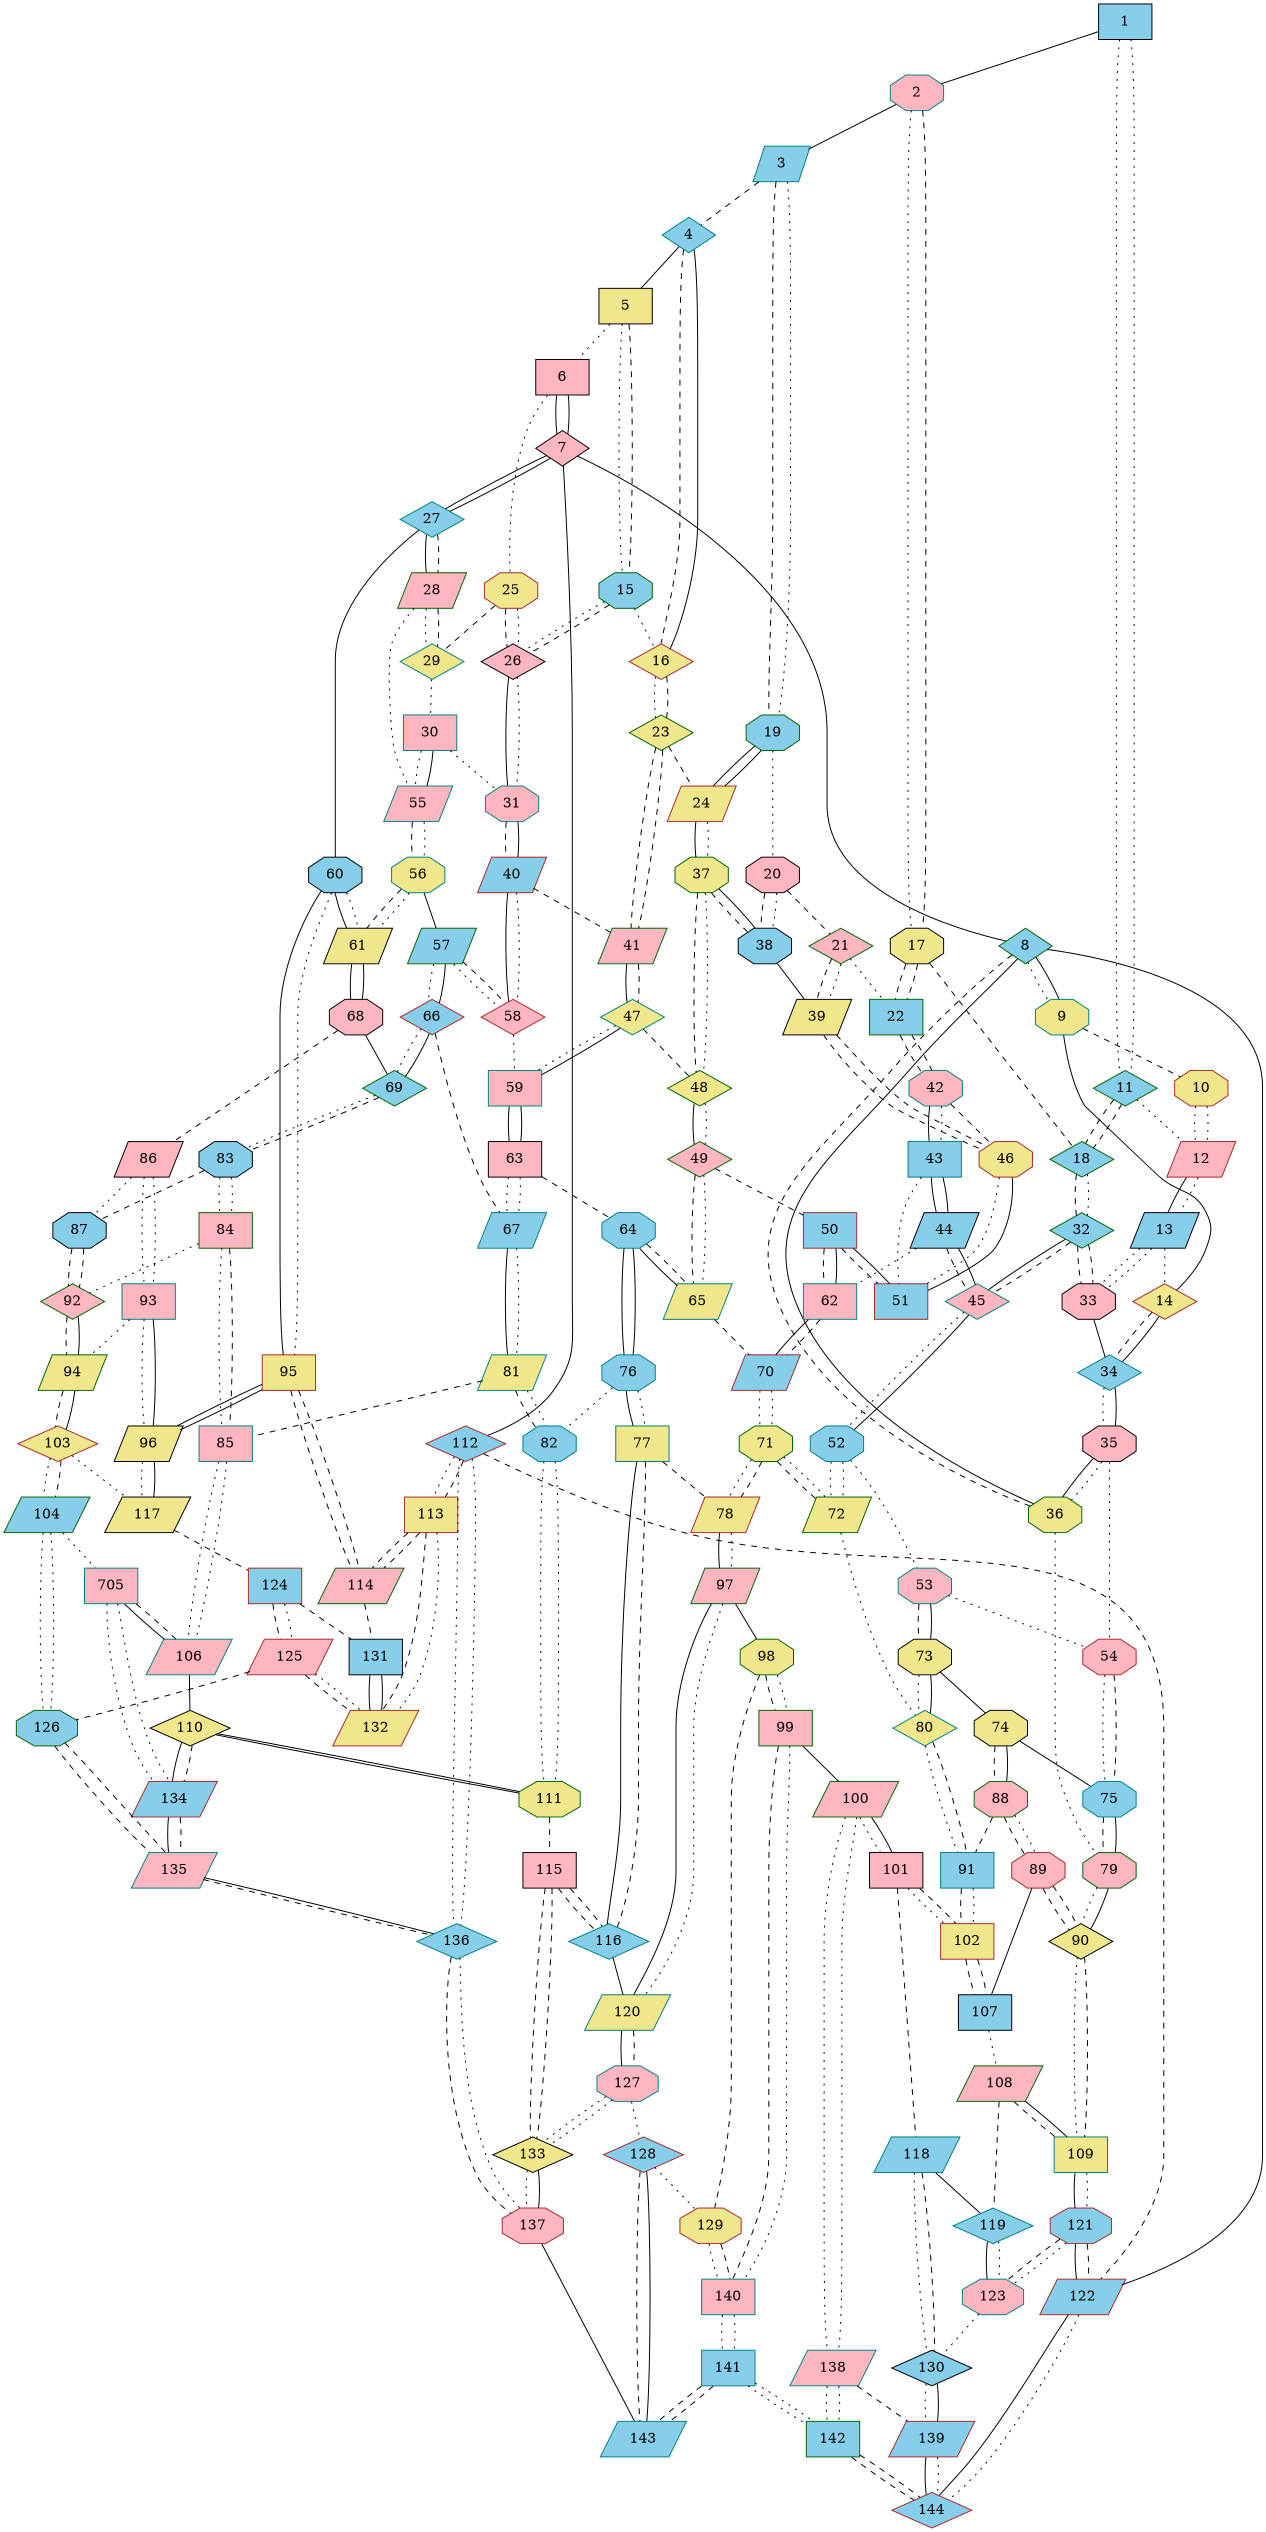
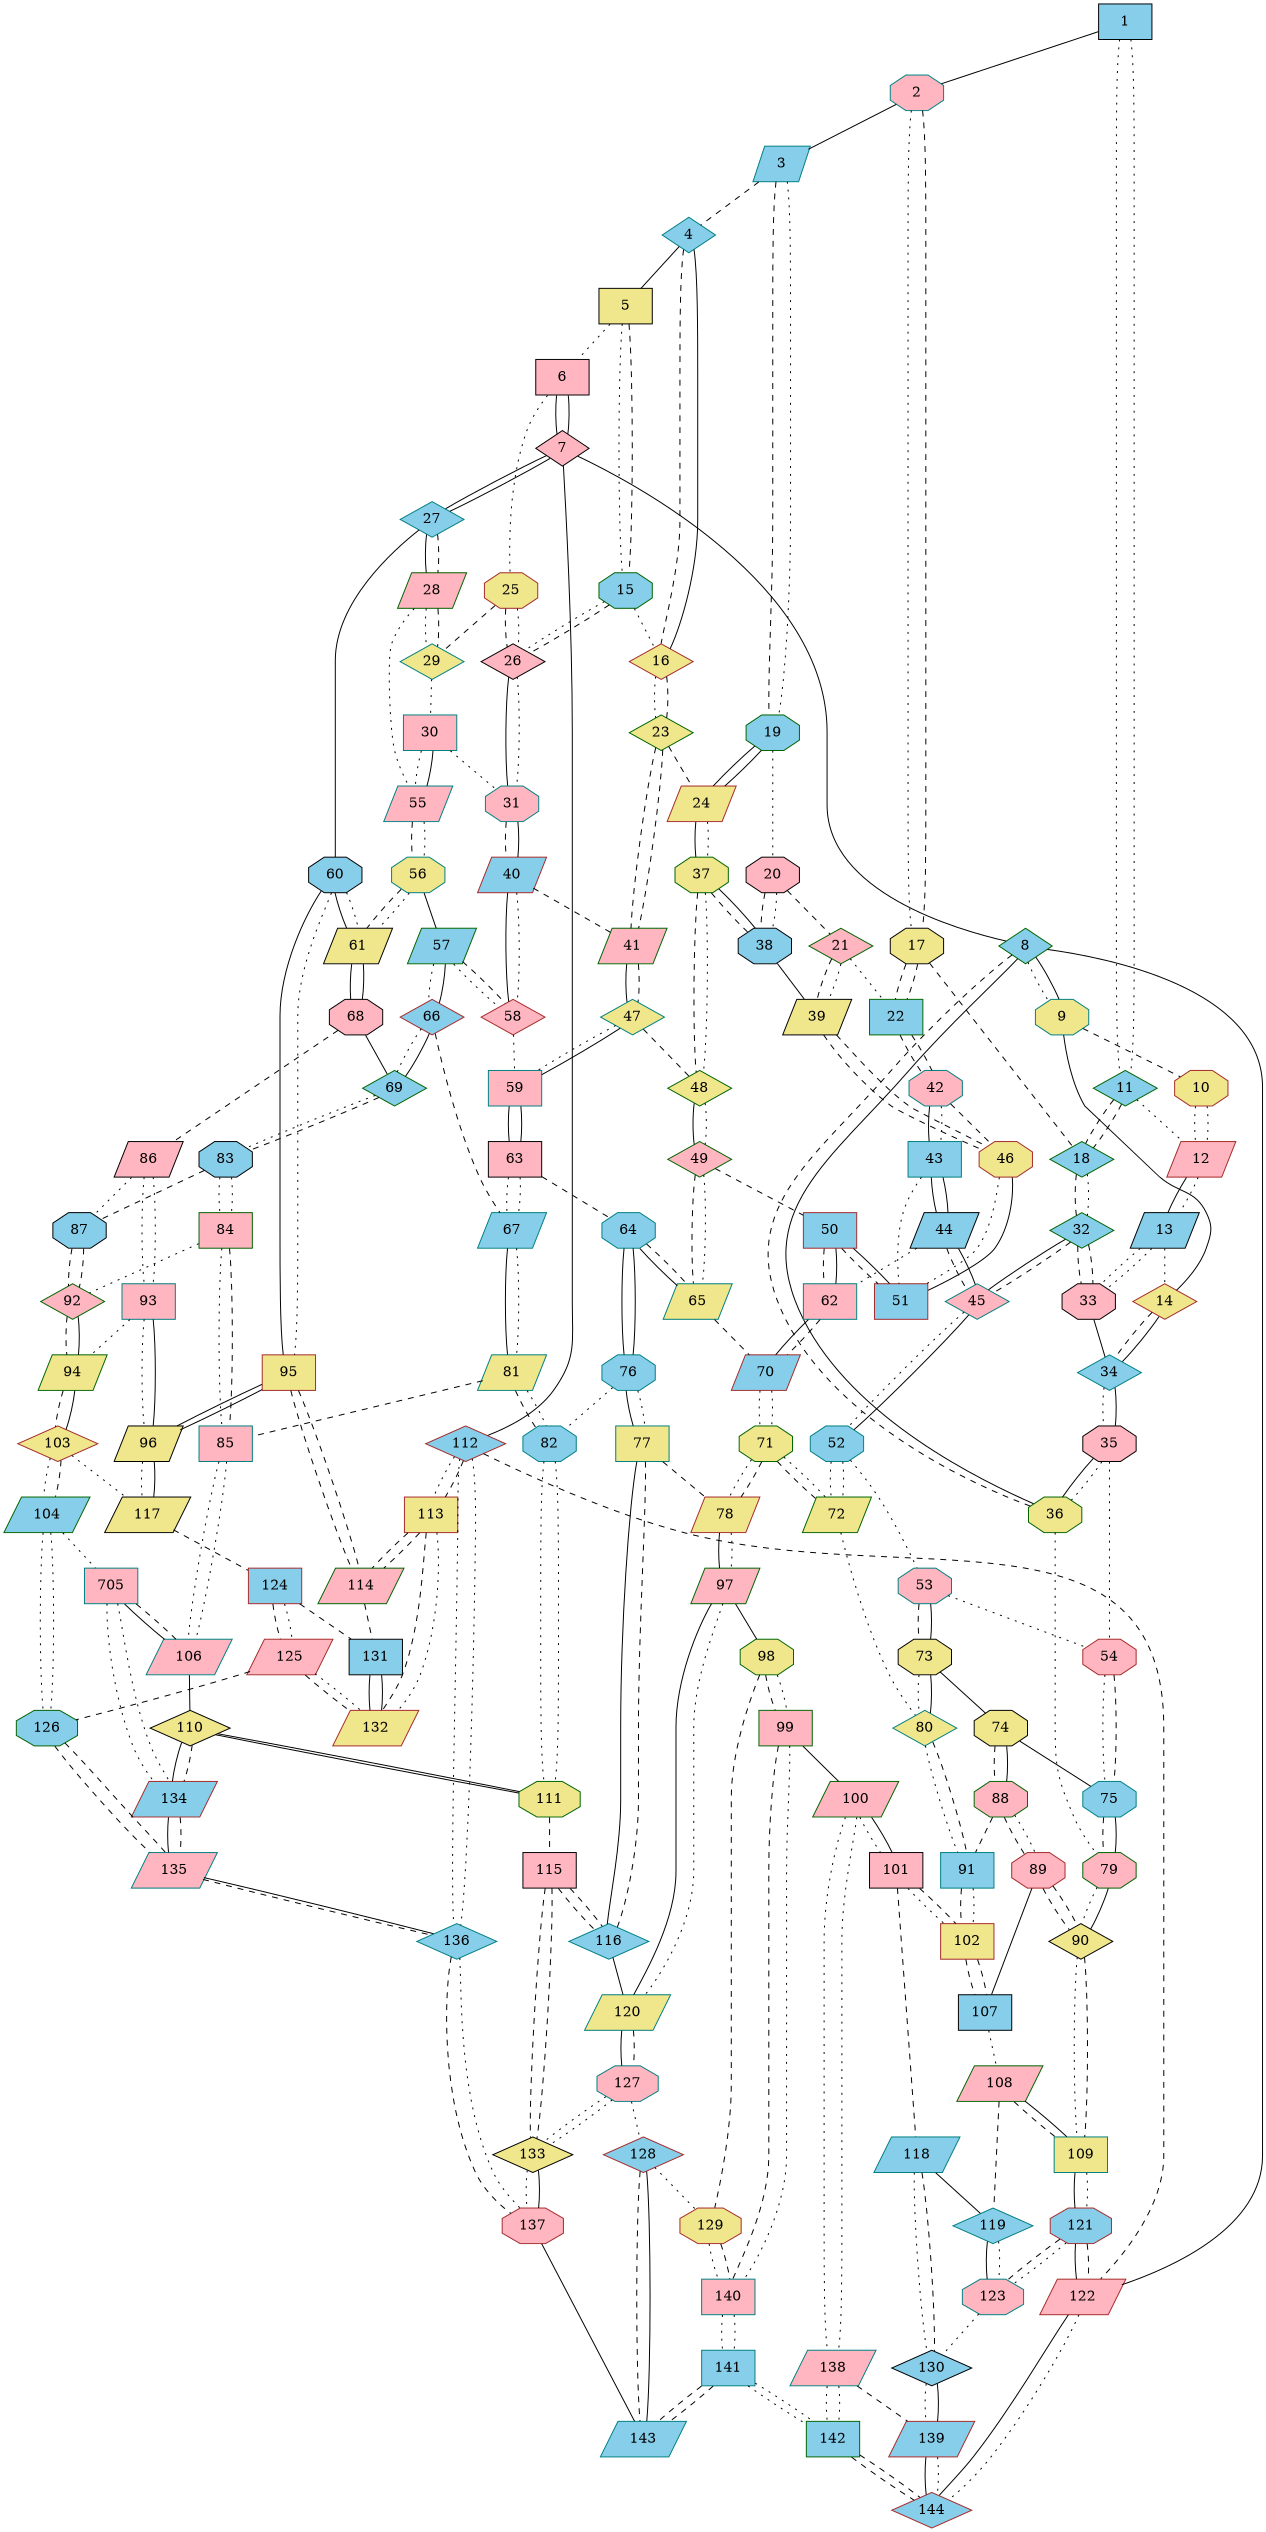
(1083, 2297) -> (1083, 2297)
